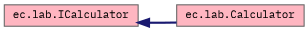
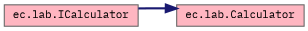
(163, 23) -> (152, 8)
